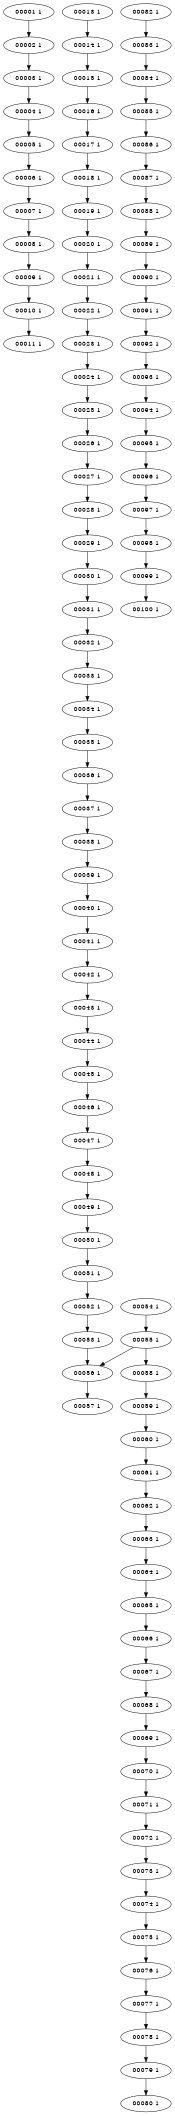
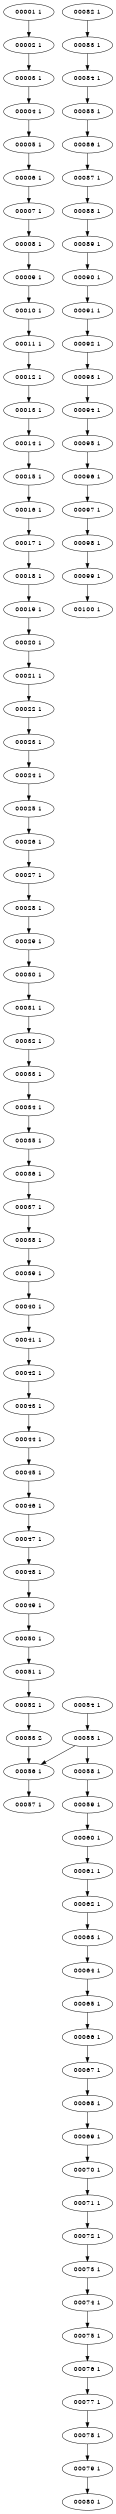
none -> (29, 377)
(87, 1340) -> (29, 1738)
